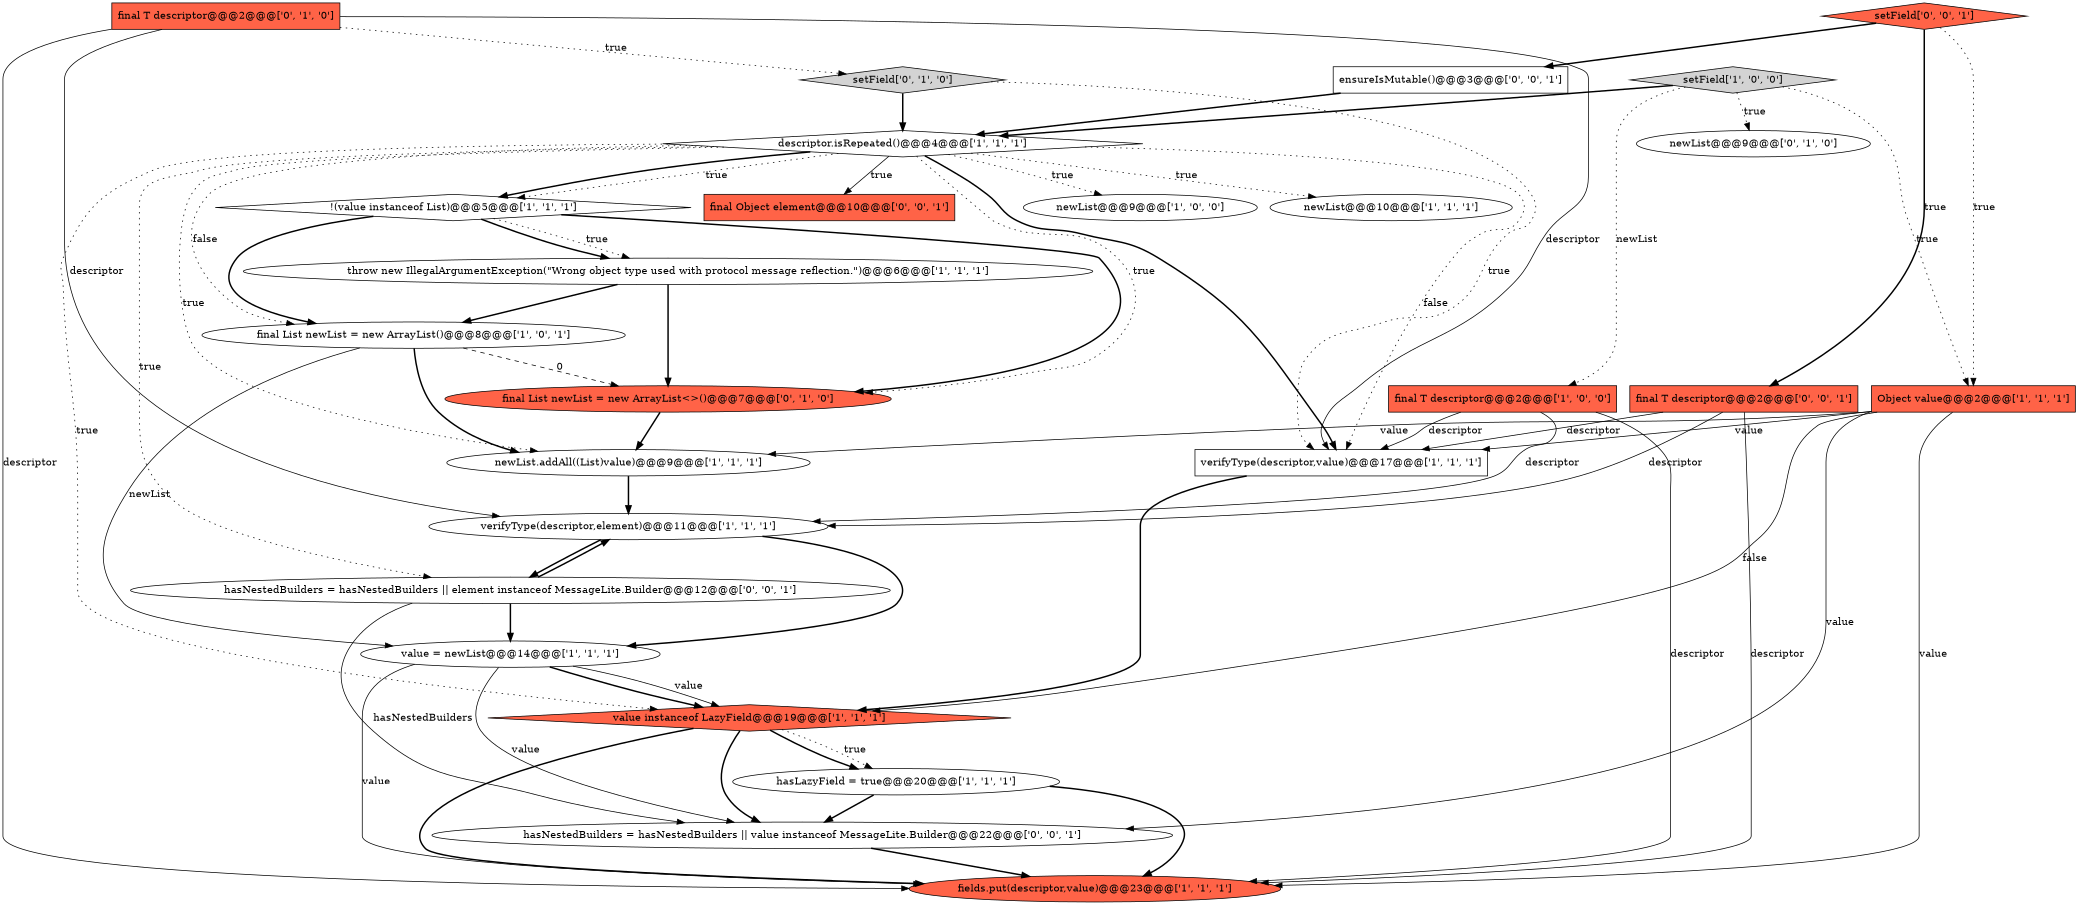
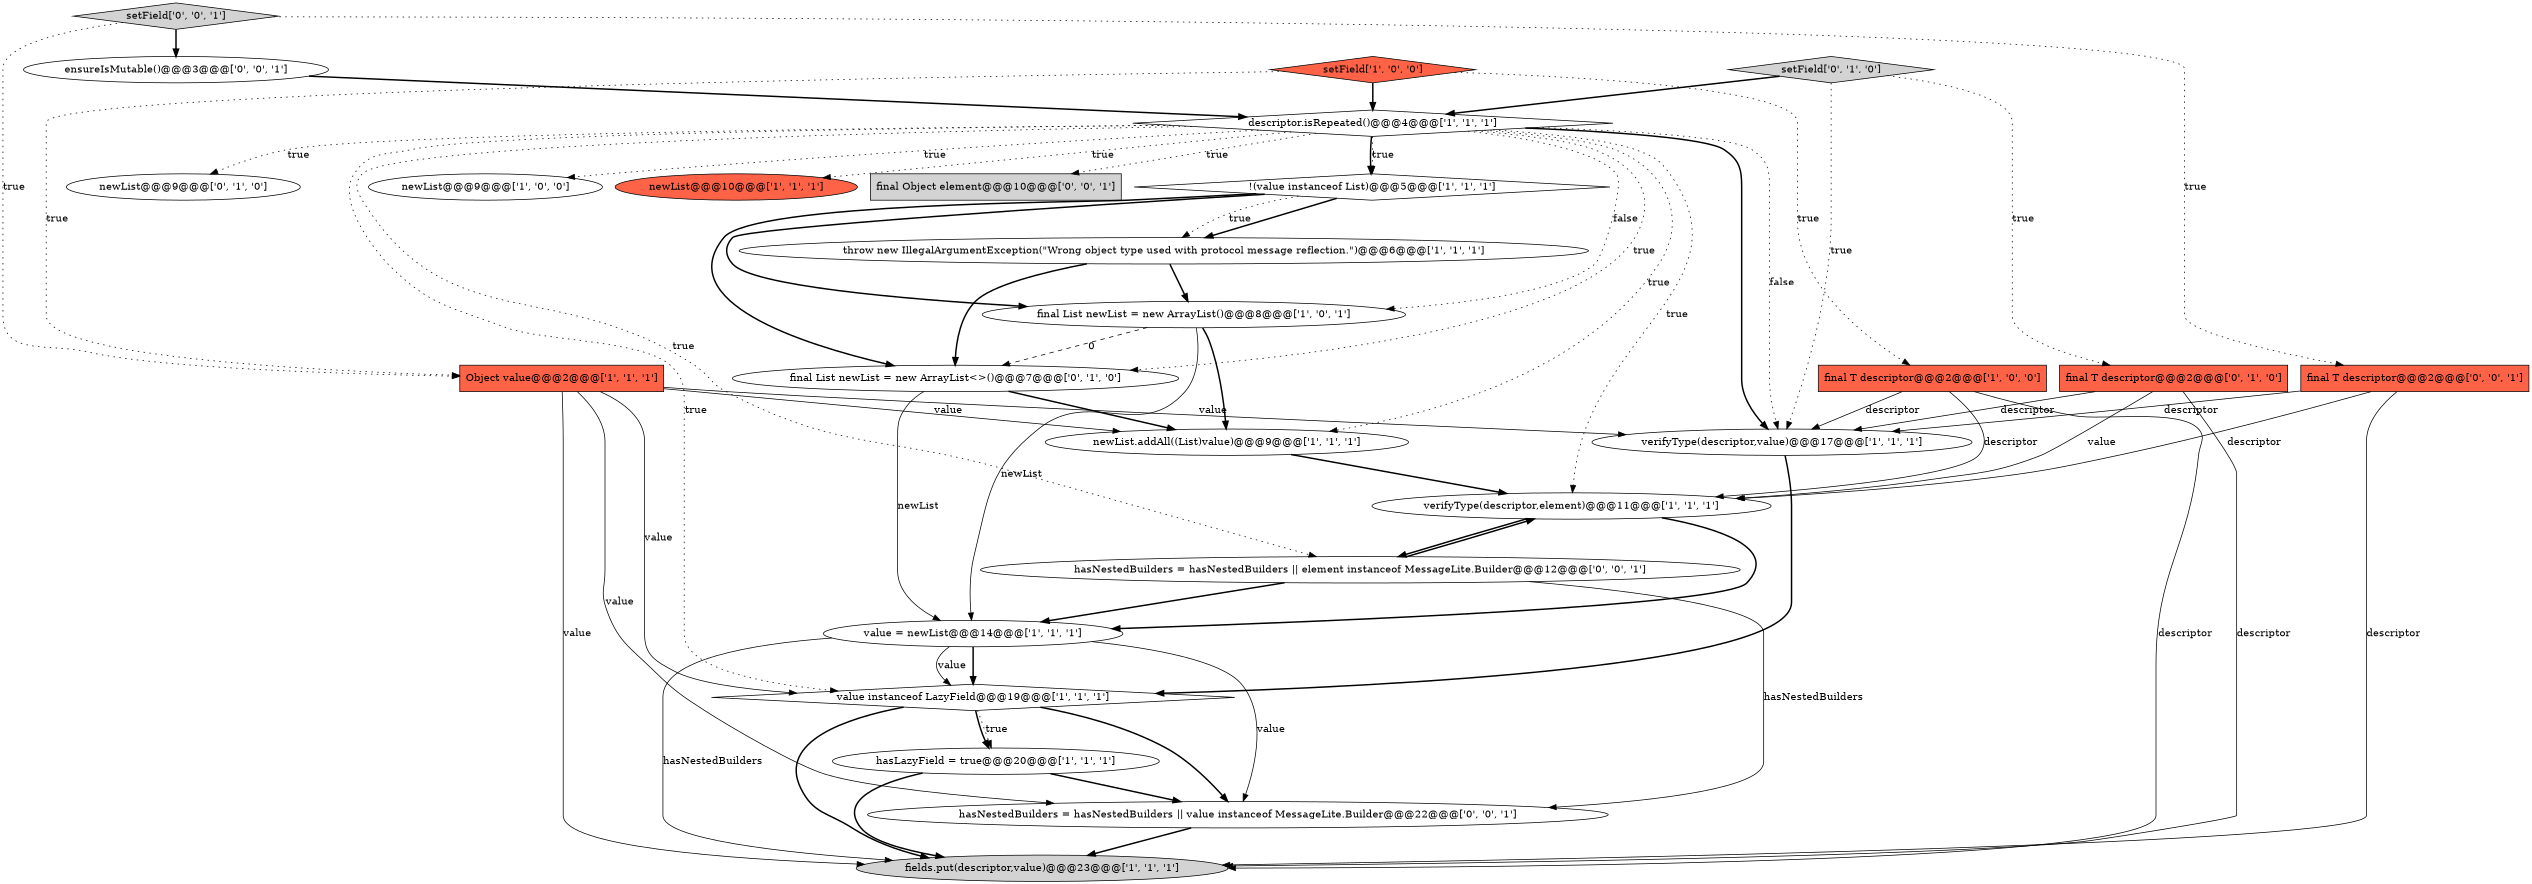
(1924, 16) -> (176, 16)
(589, 50) -> (2012, 203)
(1451, 80) -> (176, 70)
(1733, 80) -> (1373, 70)
(1742, 108) -> (477, 138)
(869, 173) -> (1197, 153)
(829, 208) -> (996, 187)
(1391, 208) -> (736, 187)
(1920, 238) -> (1434, 26)
(1637, 239) -> (1809, 219)
none -> (1690, 249)
(97, 271) -> (2102, 442)
(668, 399) -> (956, 378)
(1341, 463) -> (1782, 442)
none -> (898, 507)
(1755, 558) -> (659, 538)
(749, 718) -> (973, 697)
(377, 782) -> (713, 761)
(1095, 889) -> (1042, 868)
